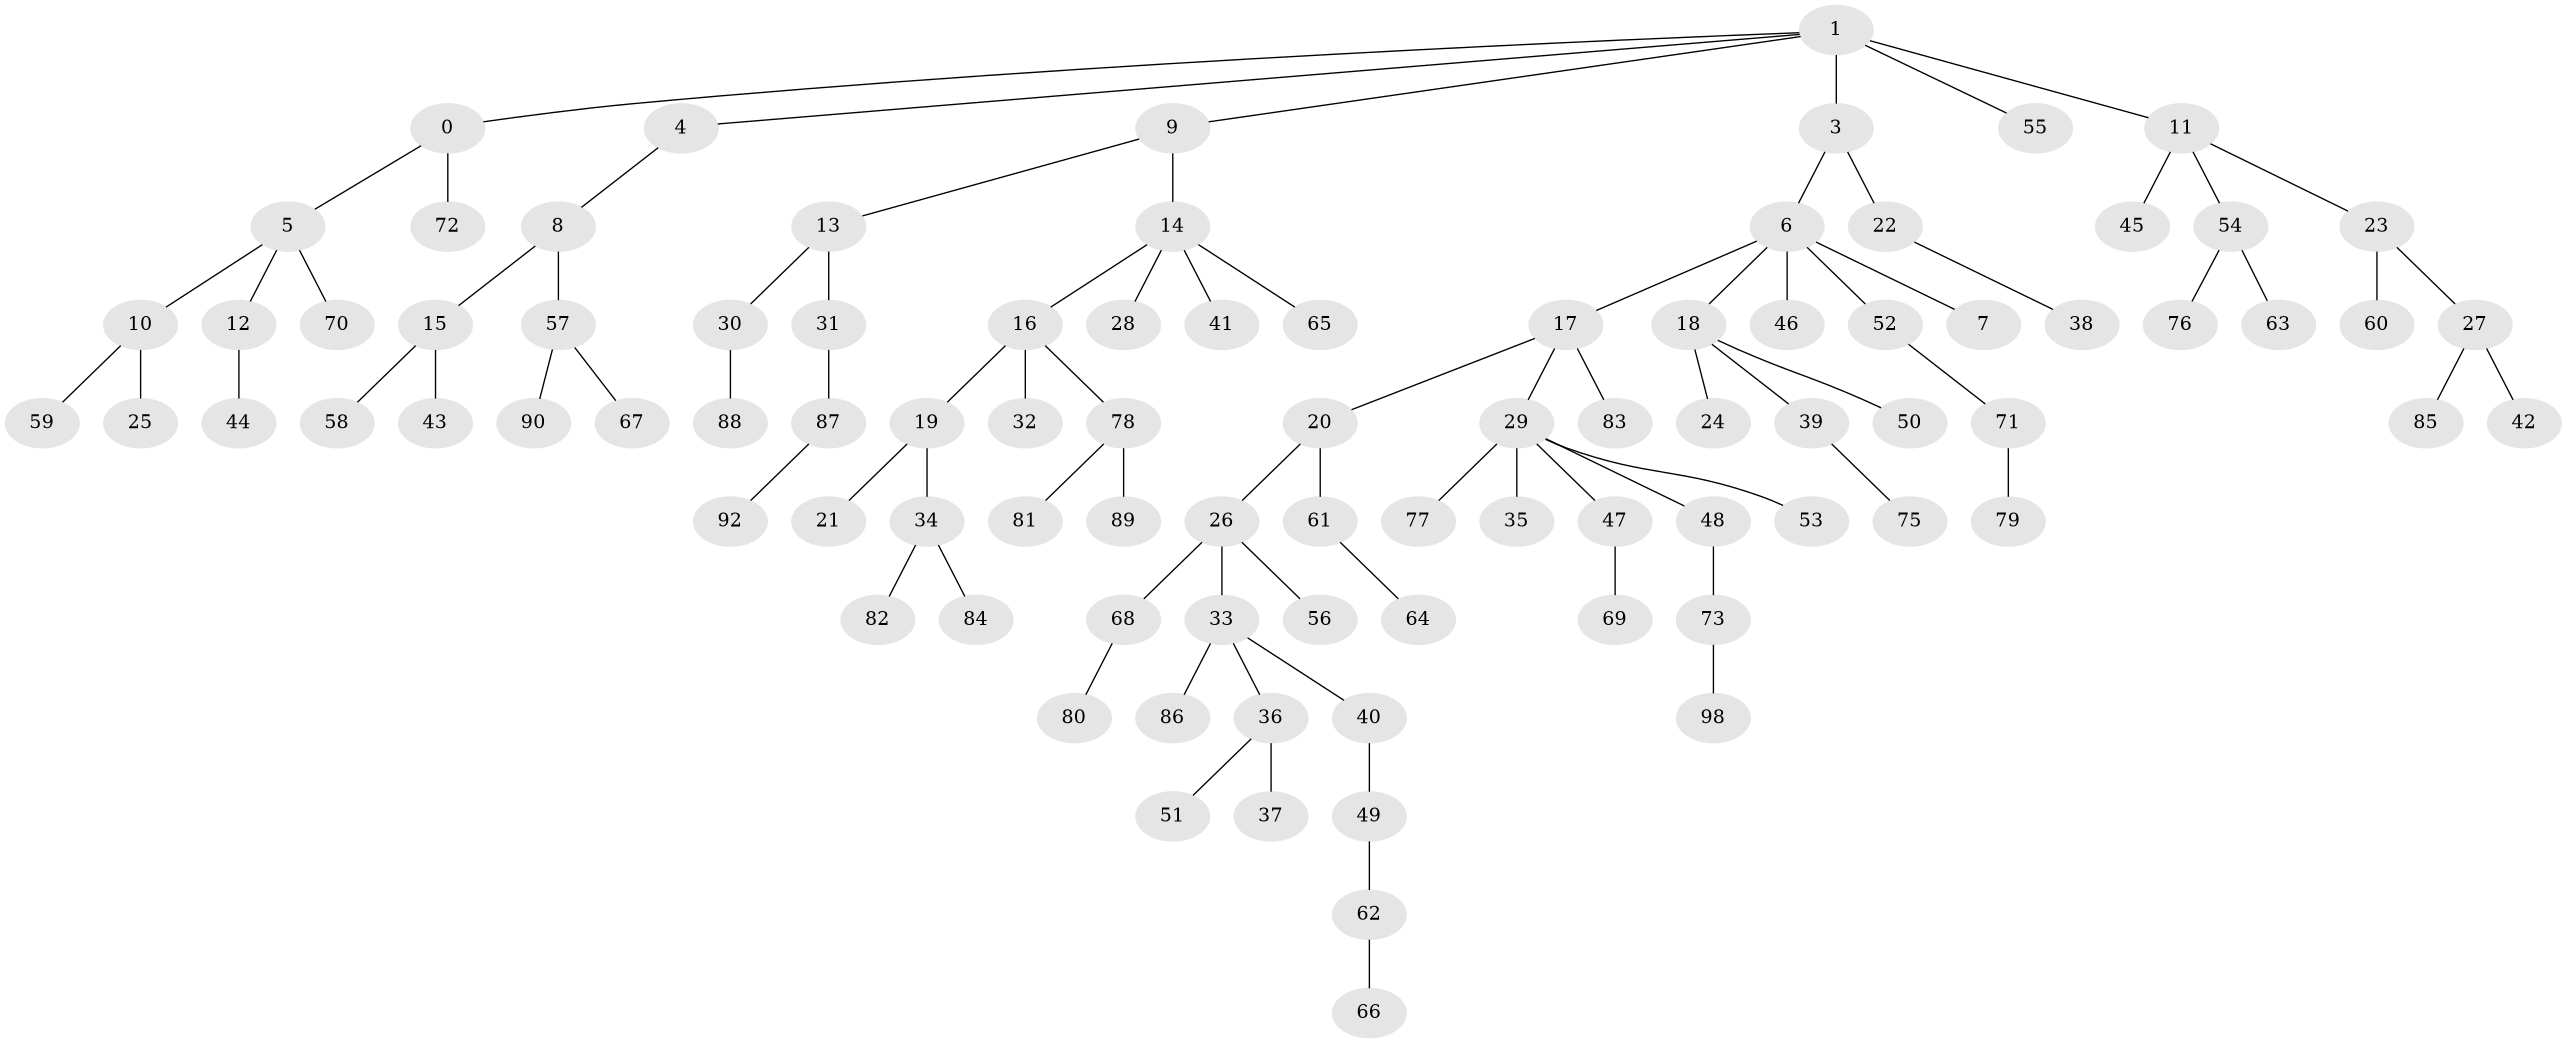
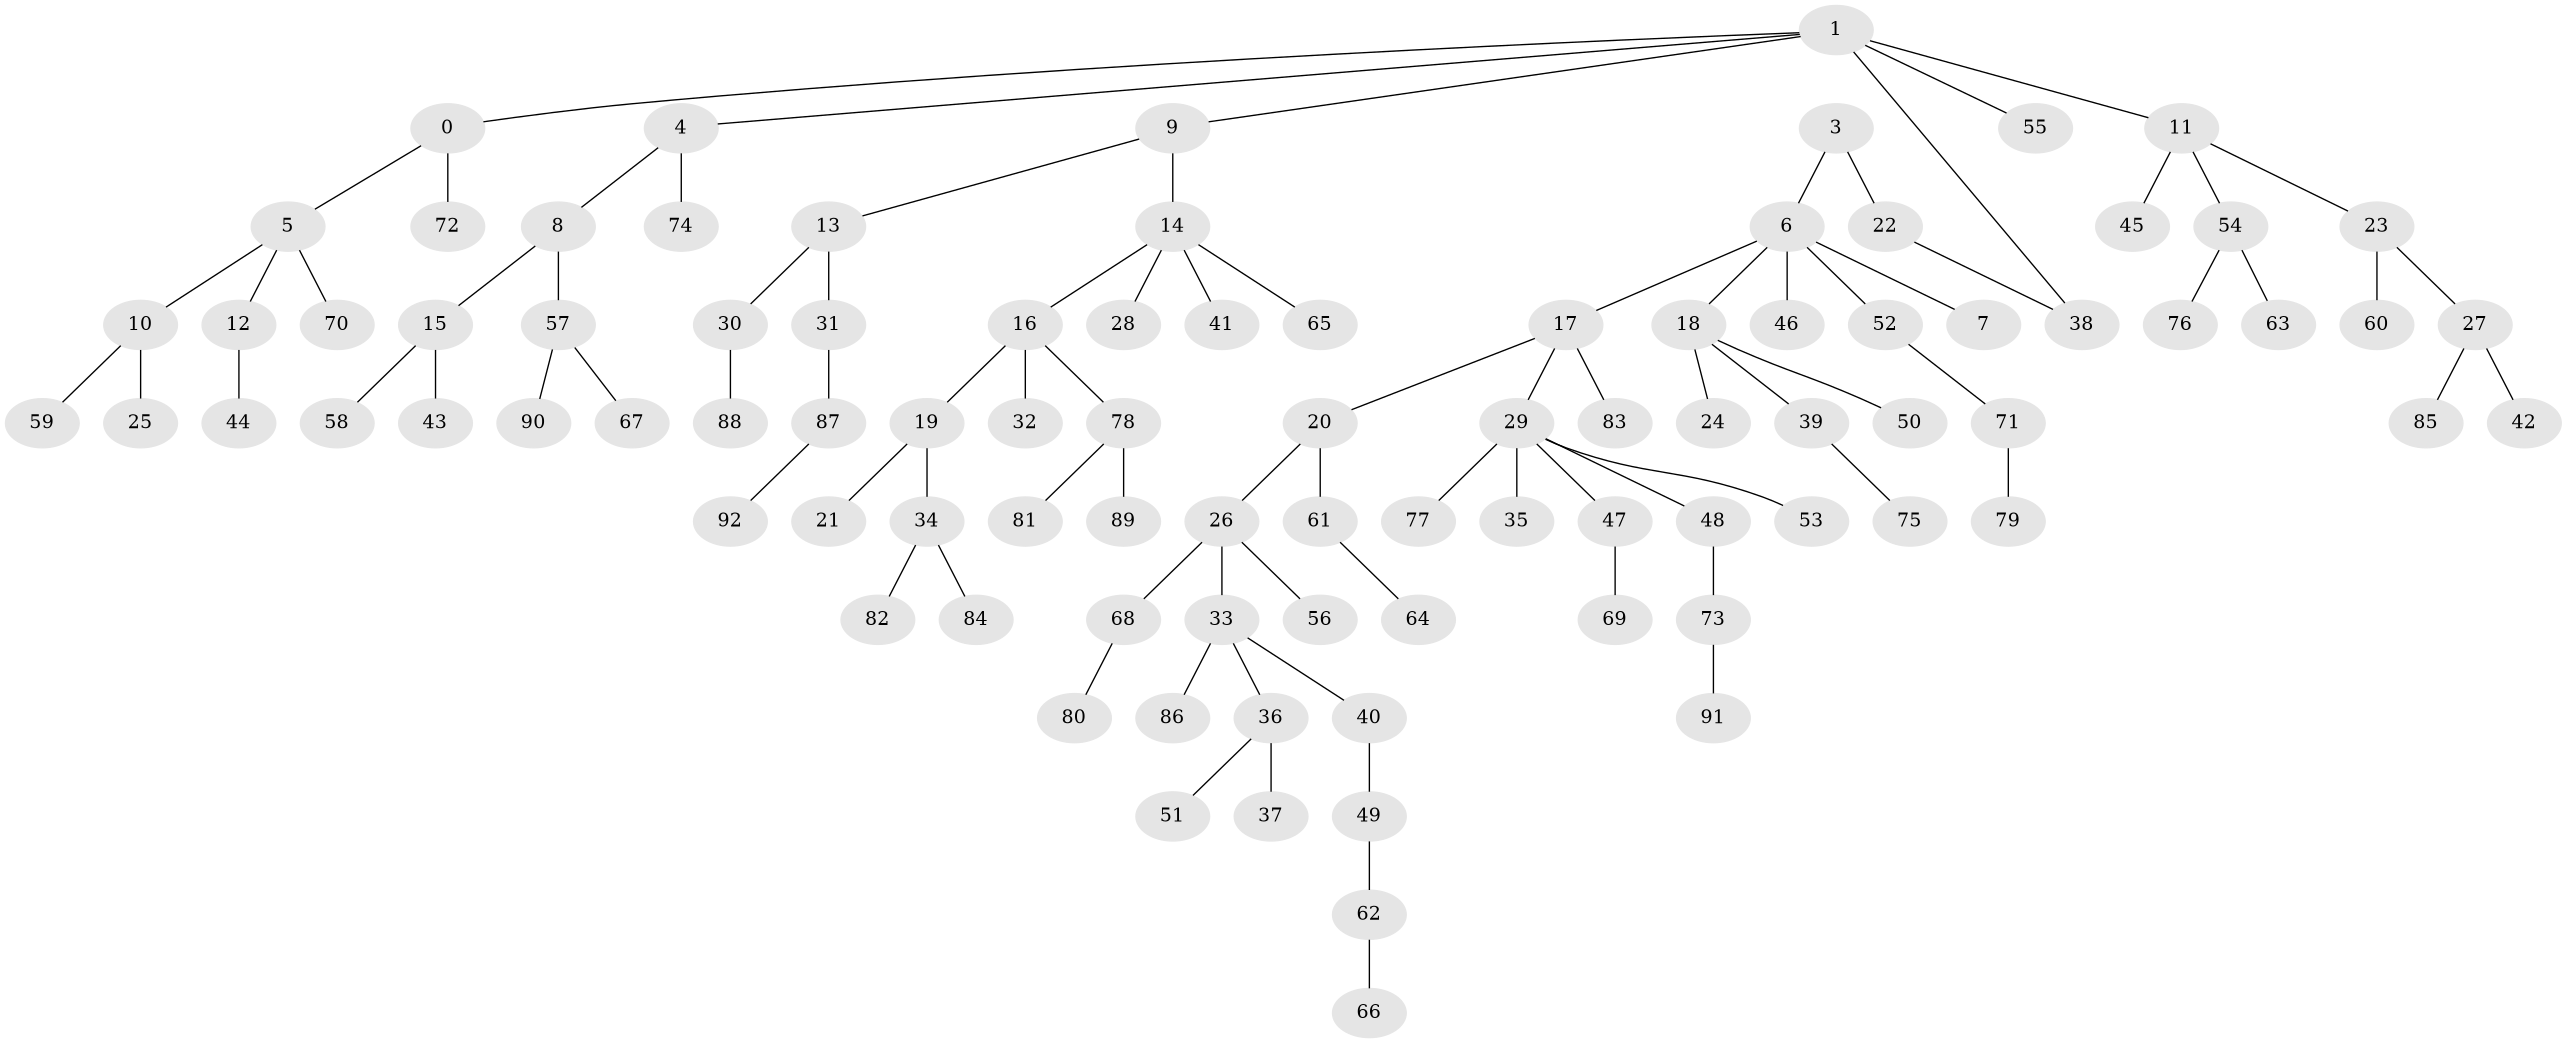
(1836, 79) -> (1959, 178)
none -> (681, 227)
(1713, 718) -> (1713, 718)
